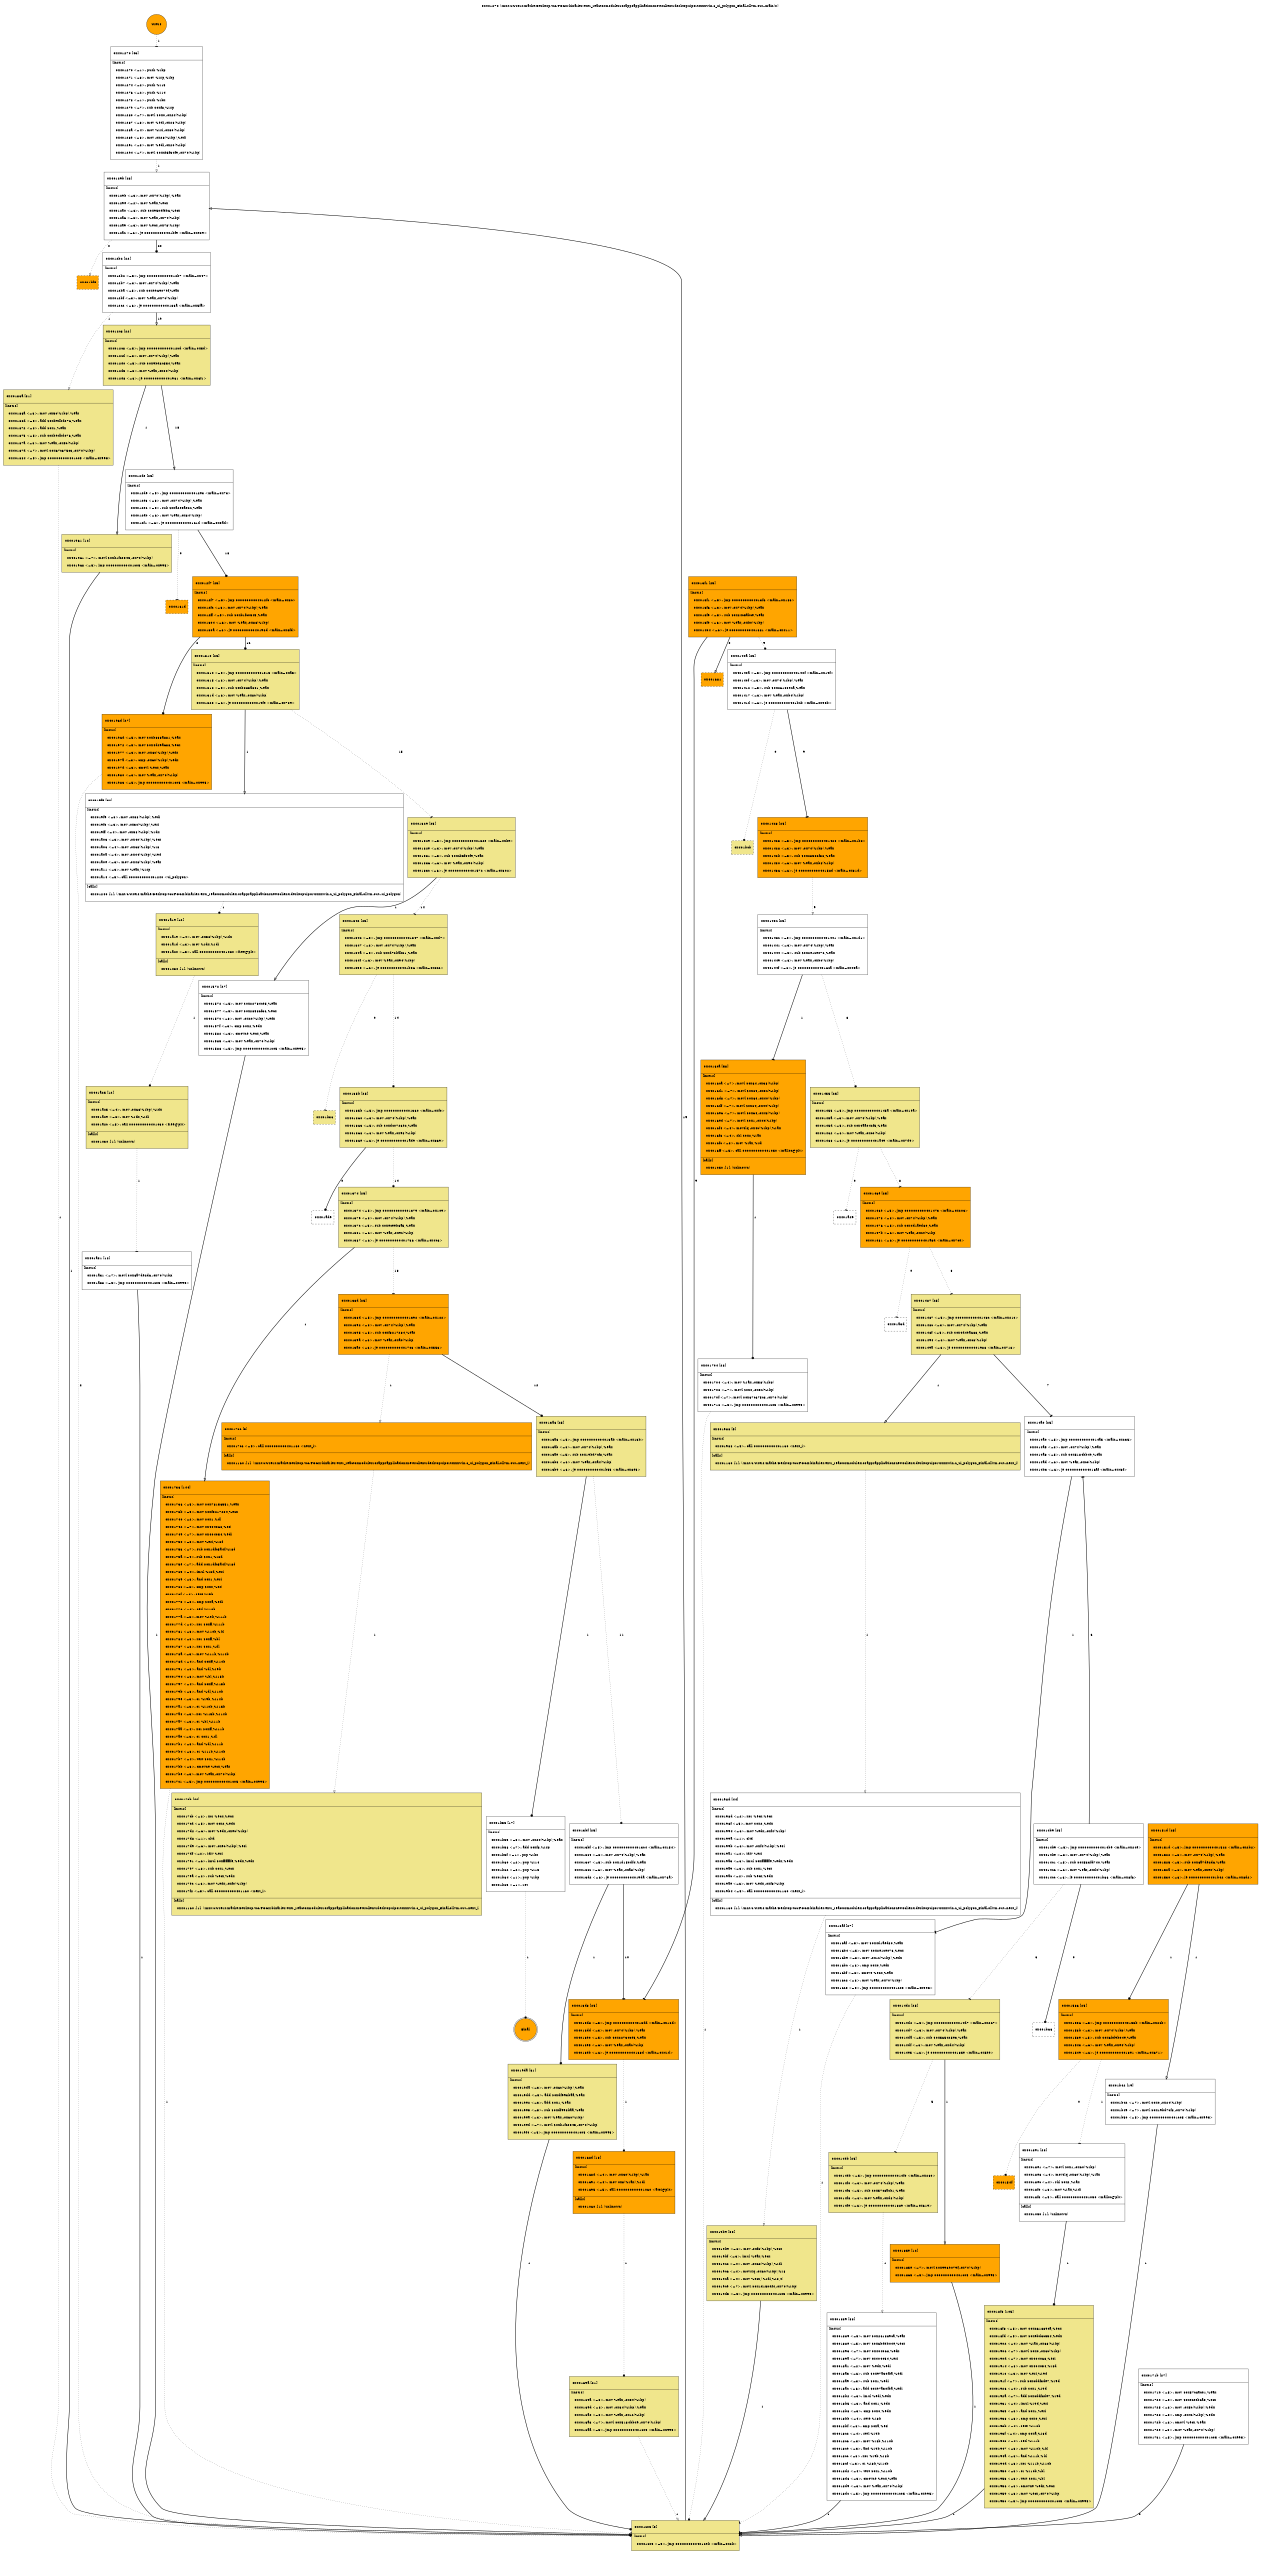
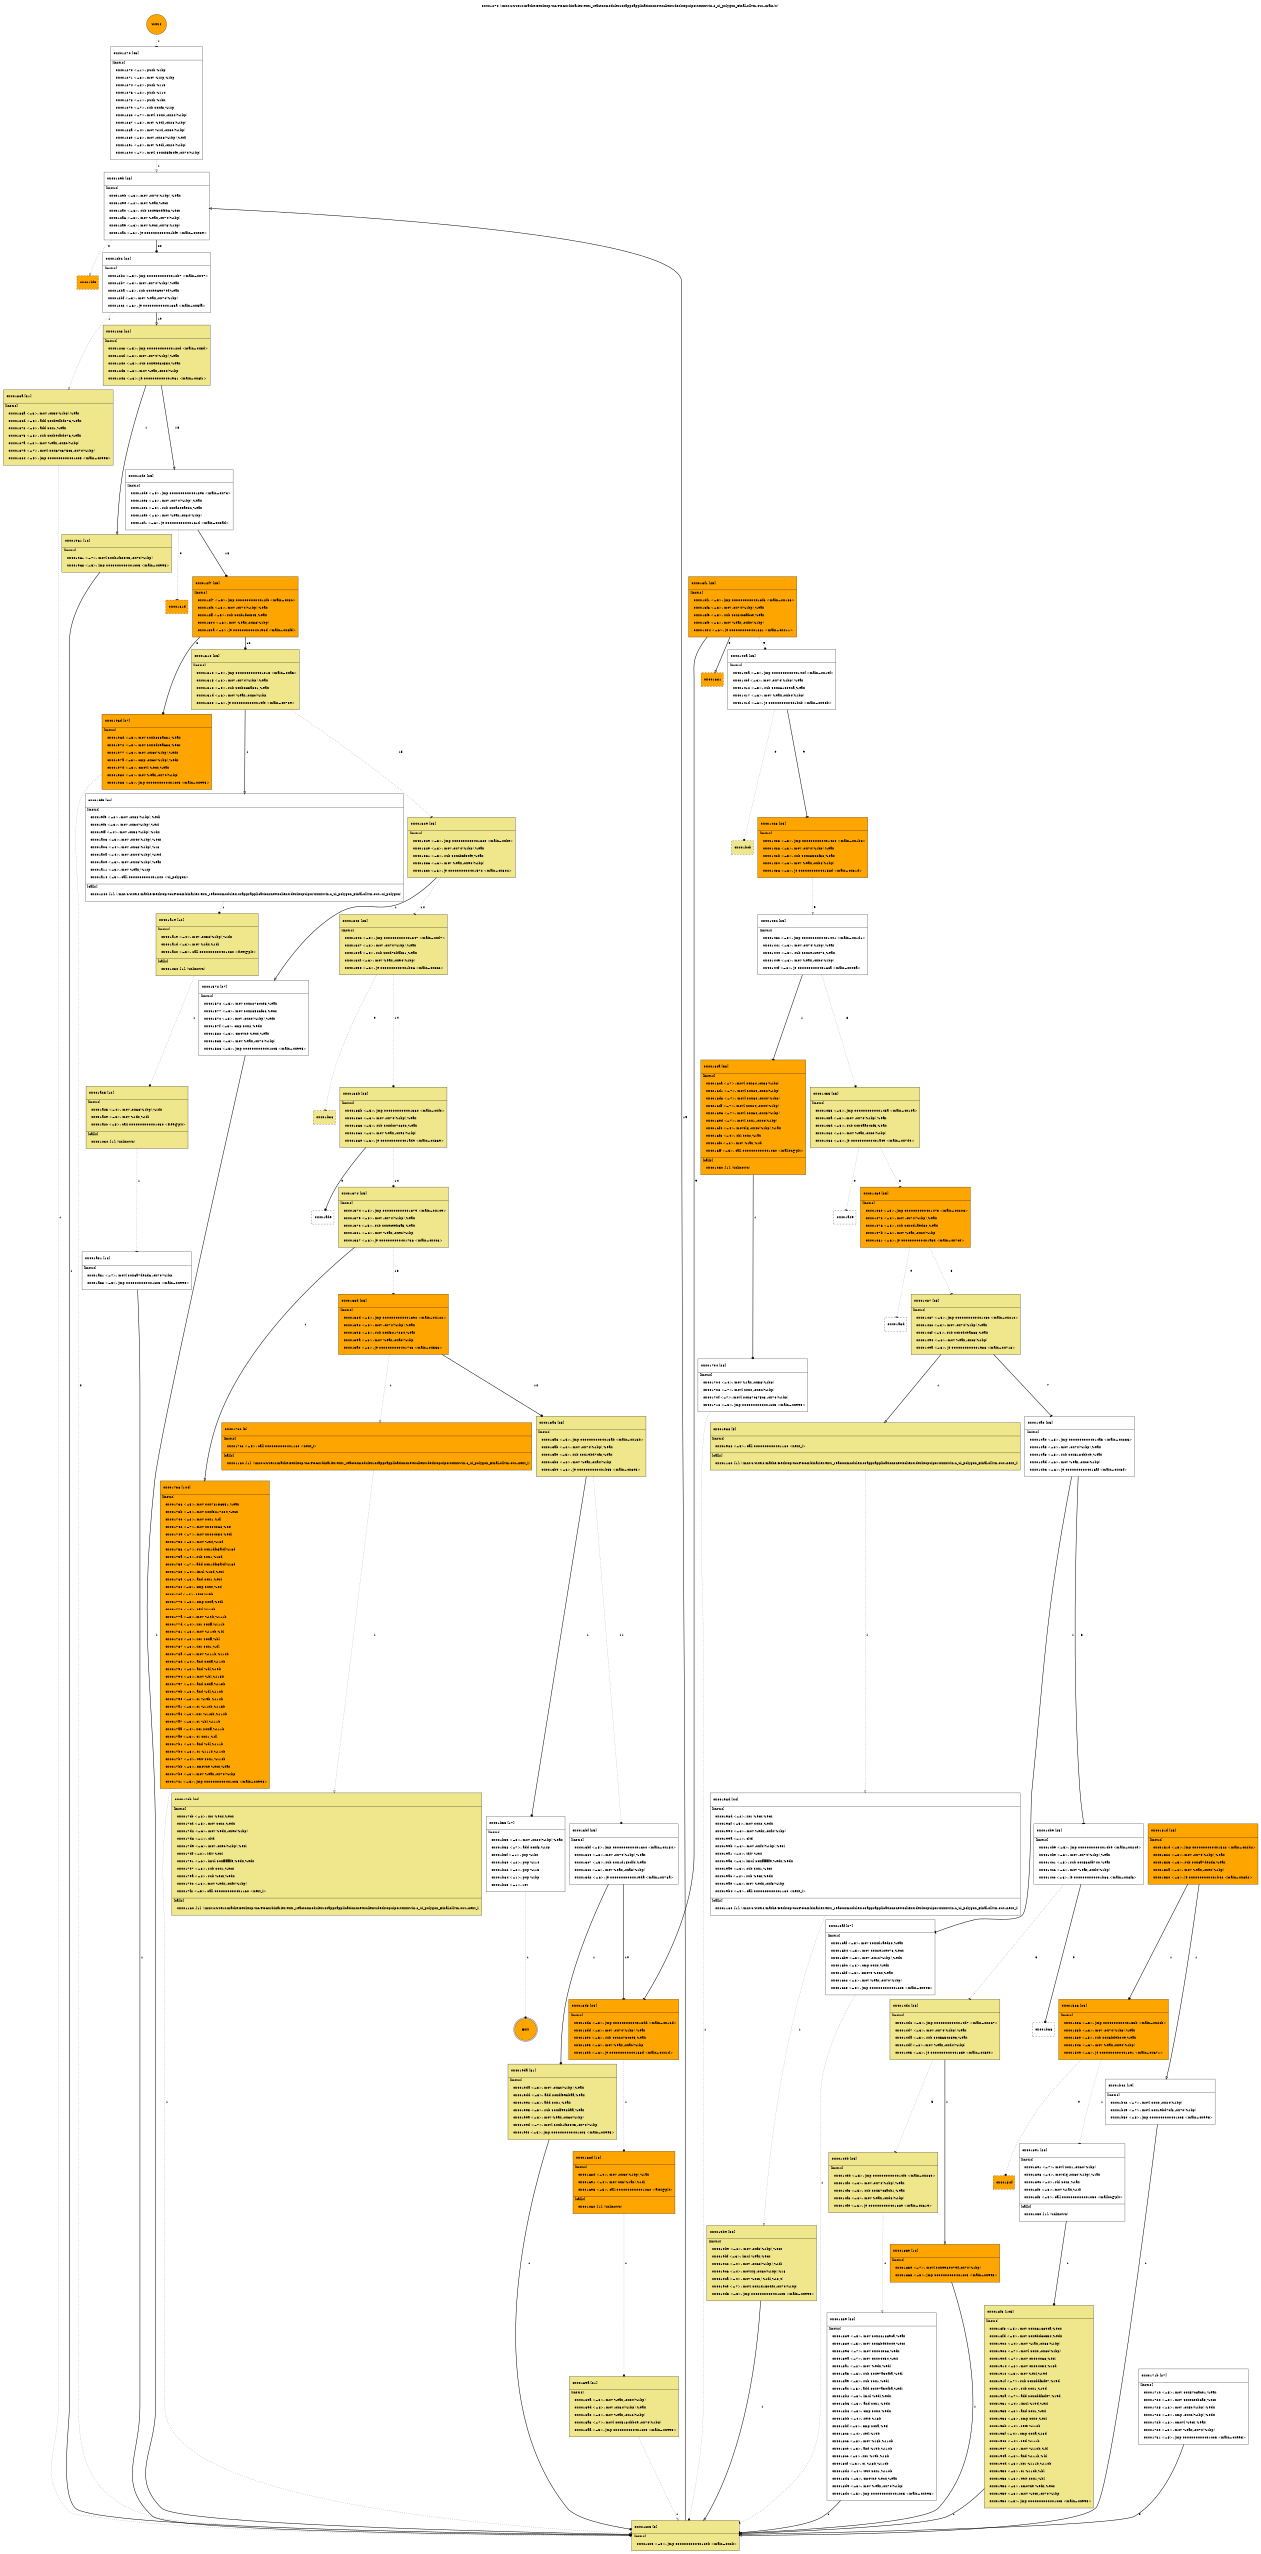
(1089, 1651) -> (1075, 1650)
(526, 2030) -> (526, 2030)
